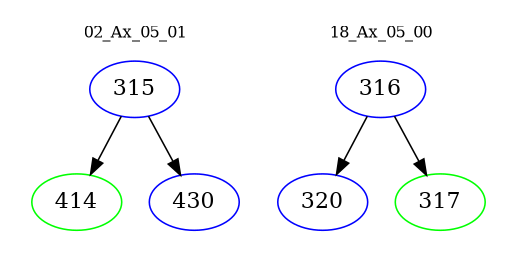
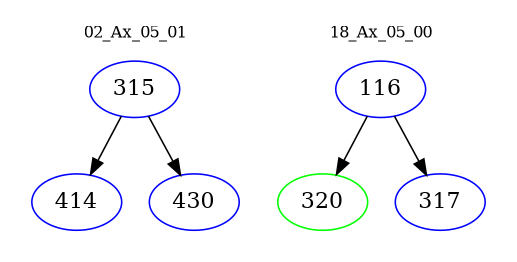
(381, 89) -> (381, 89)
(77, 202) -> (77, 202)
(323, 202) -> (323, 202)
(440, 202) -> (440, 202)
